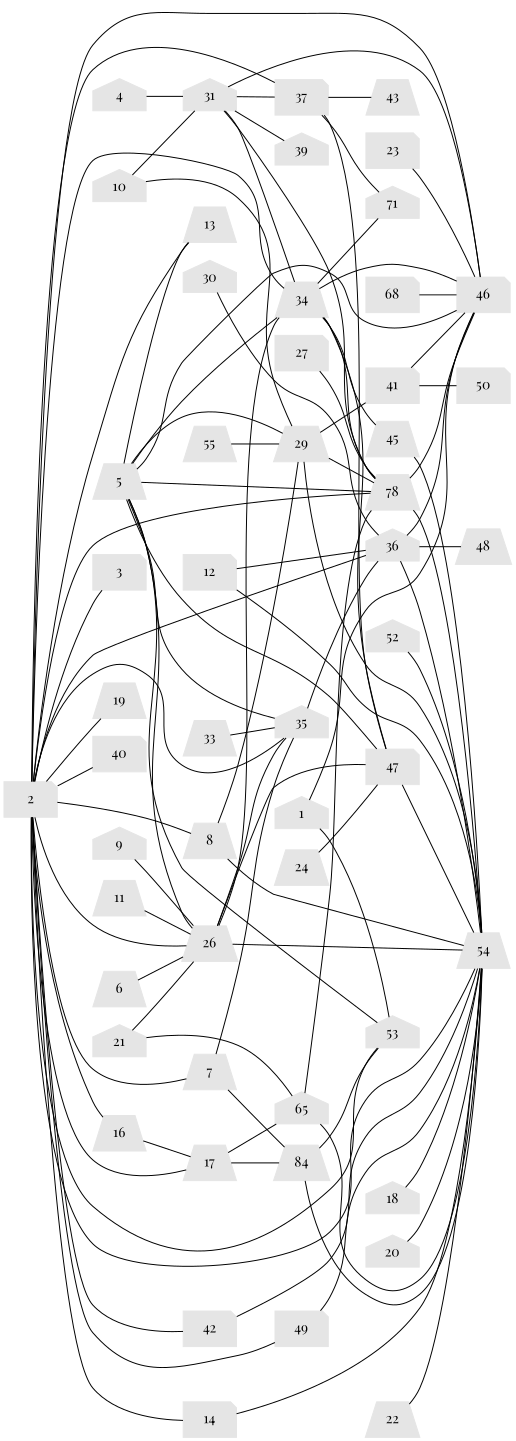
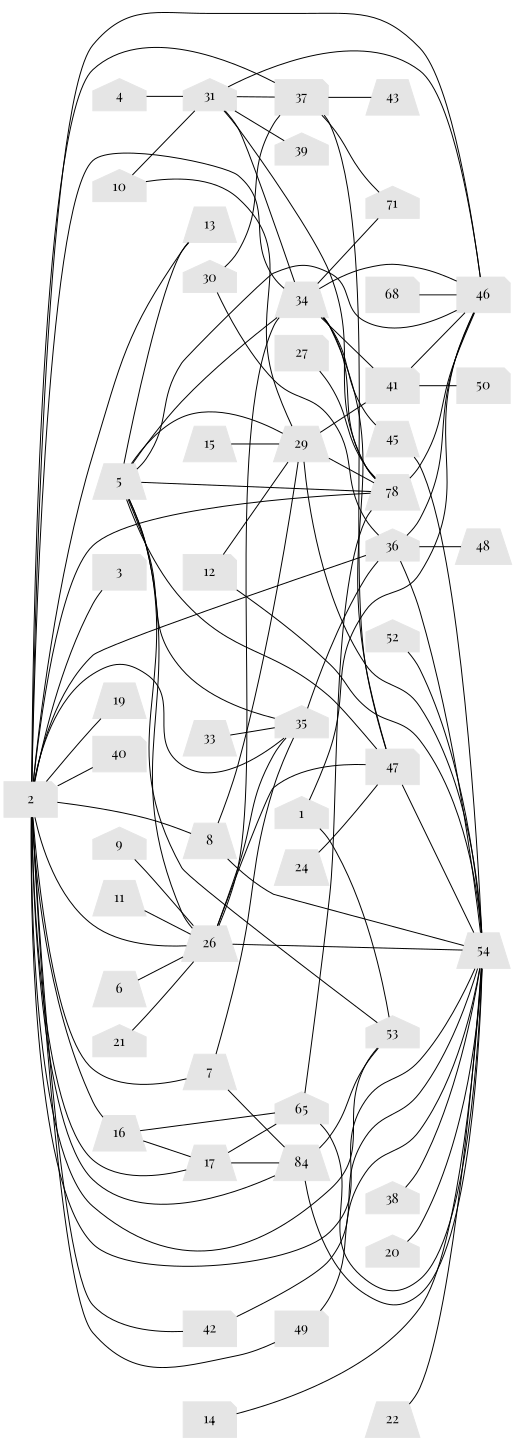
(393, 151) -> none
none -> (250, 225)
none -> (351, 347)
(210, 444) -> (210, 444)
(301, 560) -> (254, 511)
(458, 697) -> none
(230, 1042) -> (208, 1122)
(393, 1199) -> (393, 1199)
(57, 1204) -> (70, 1138)
